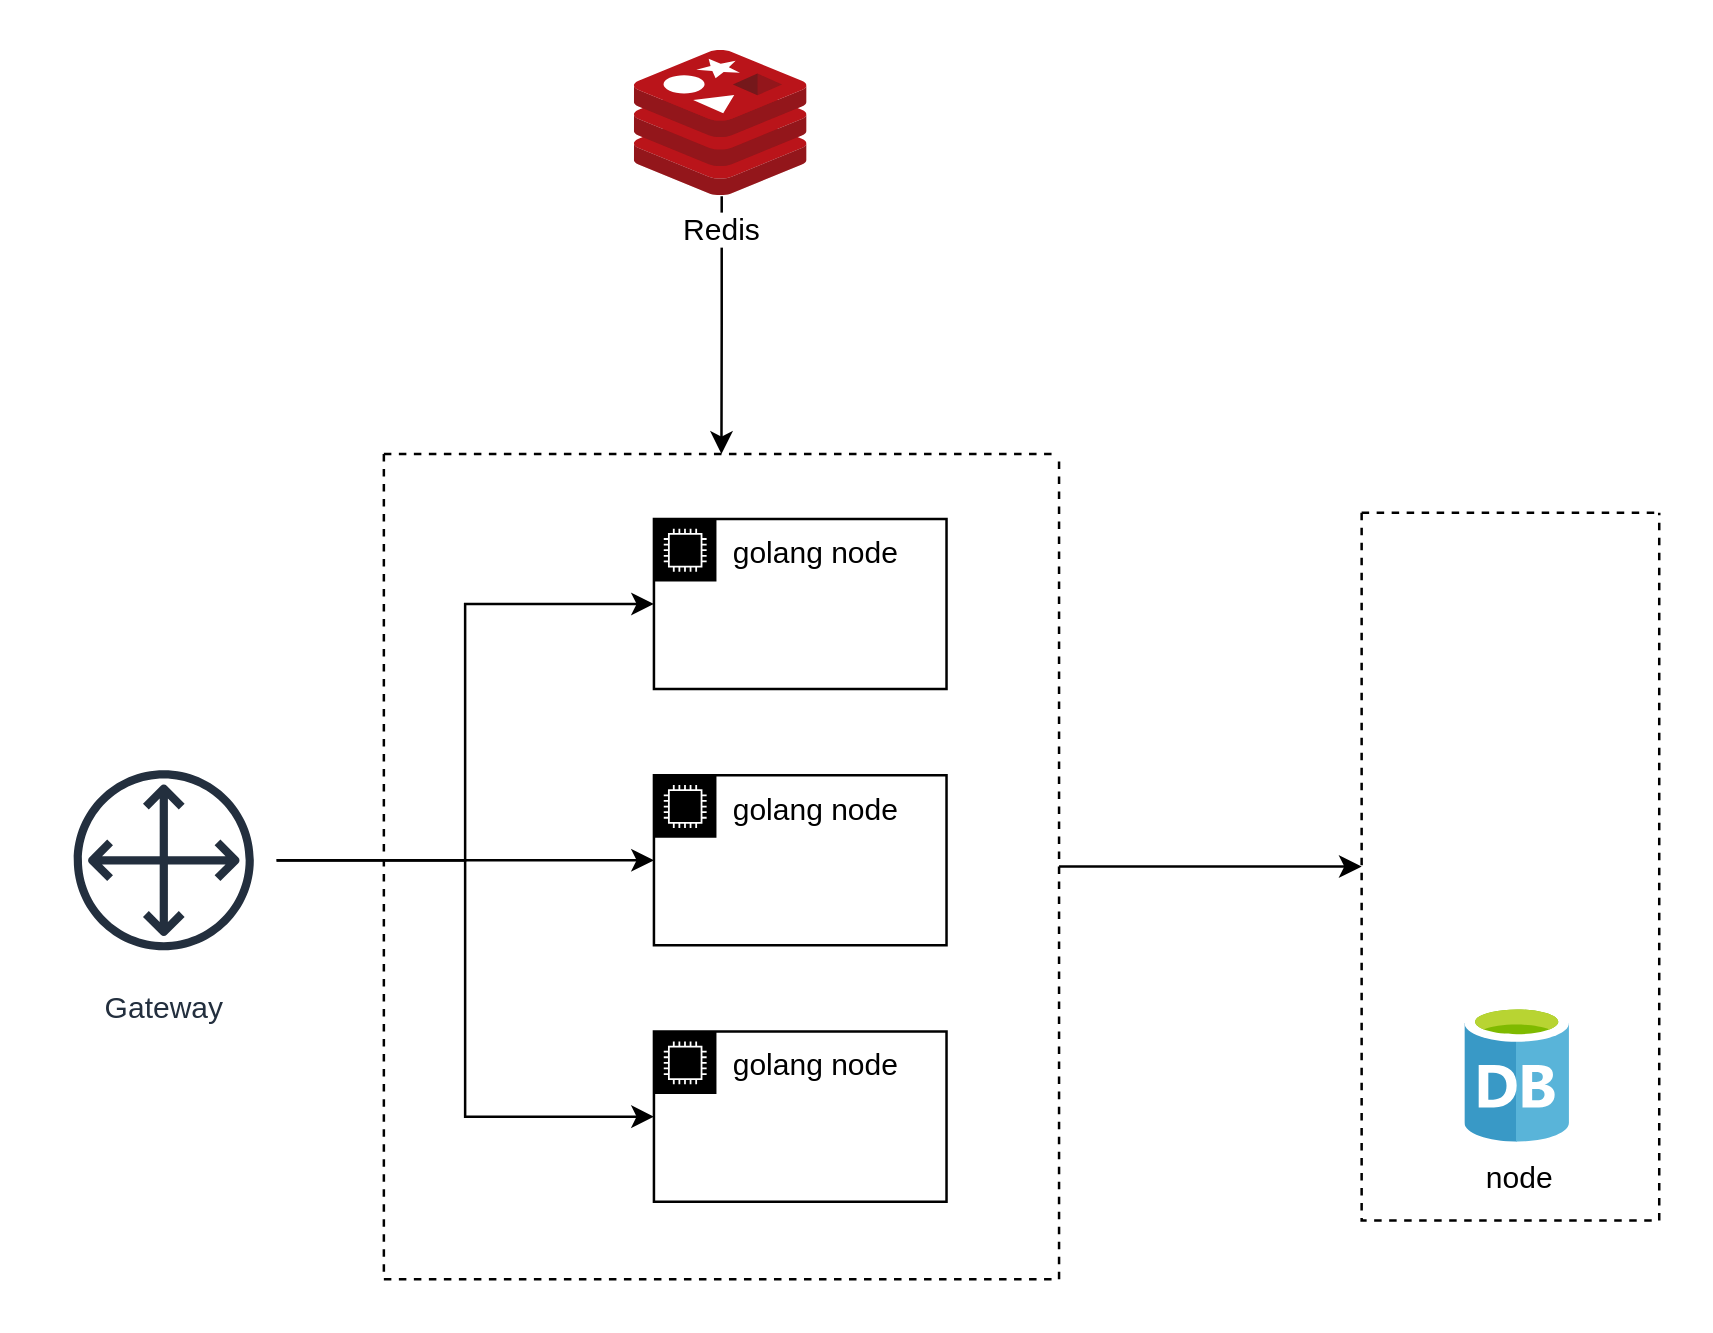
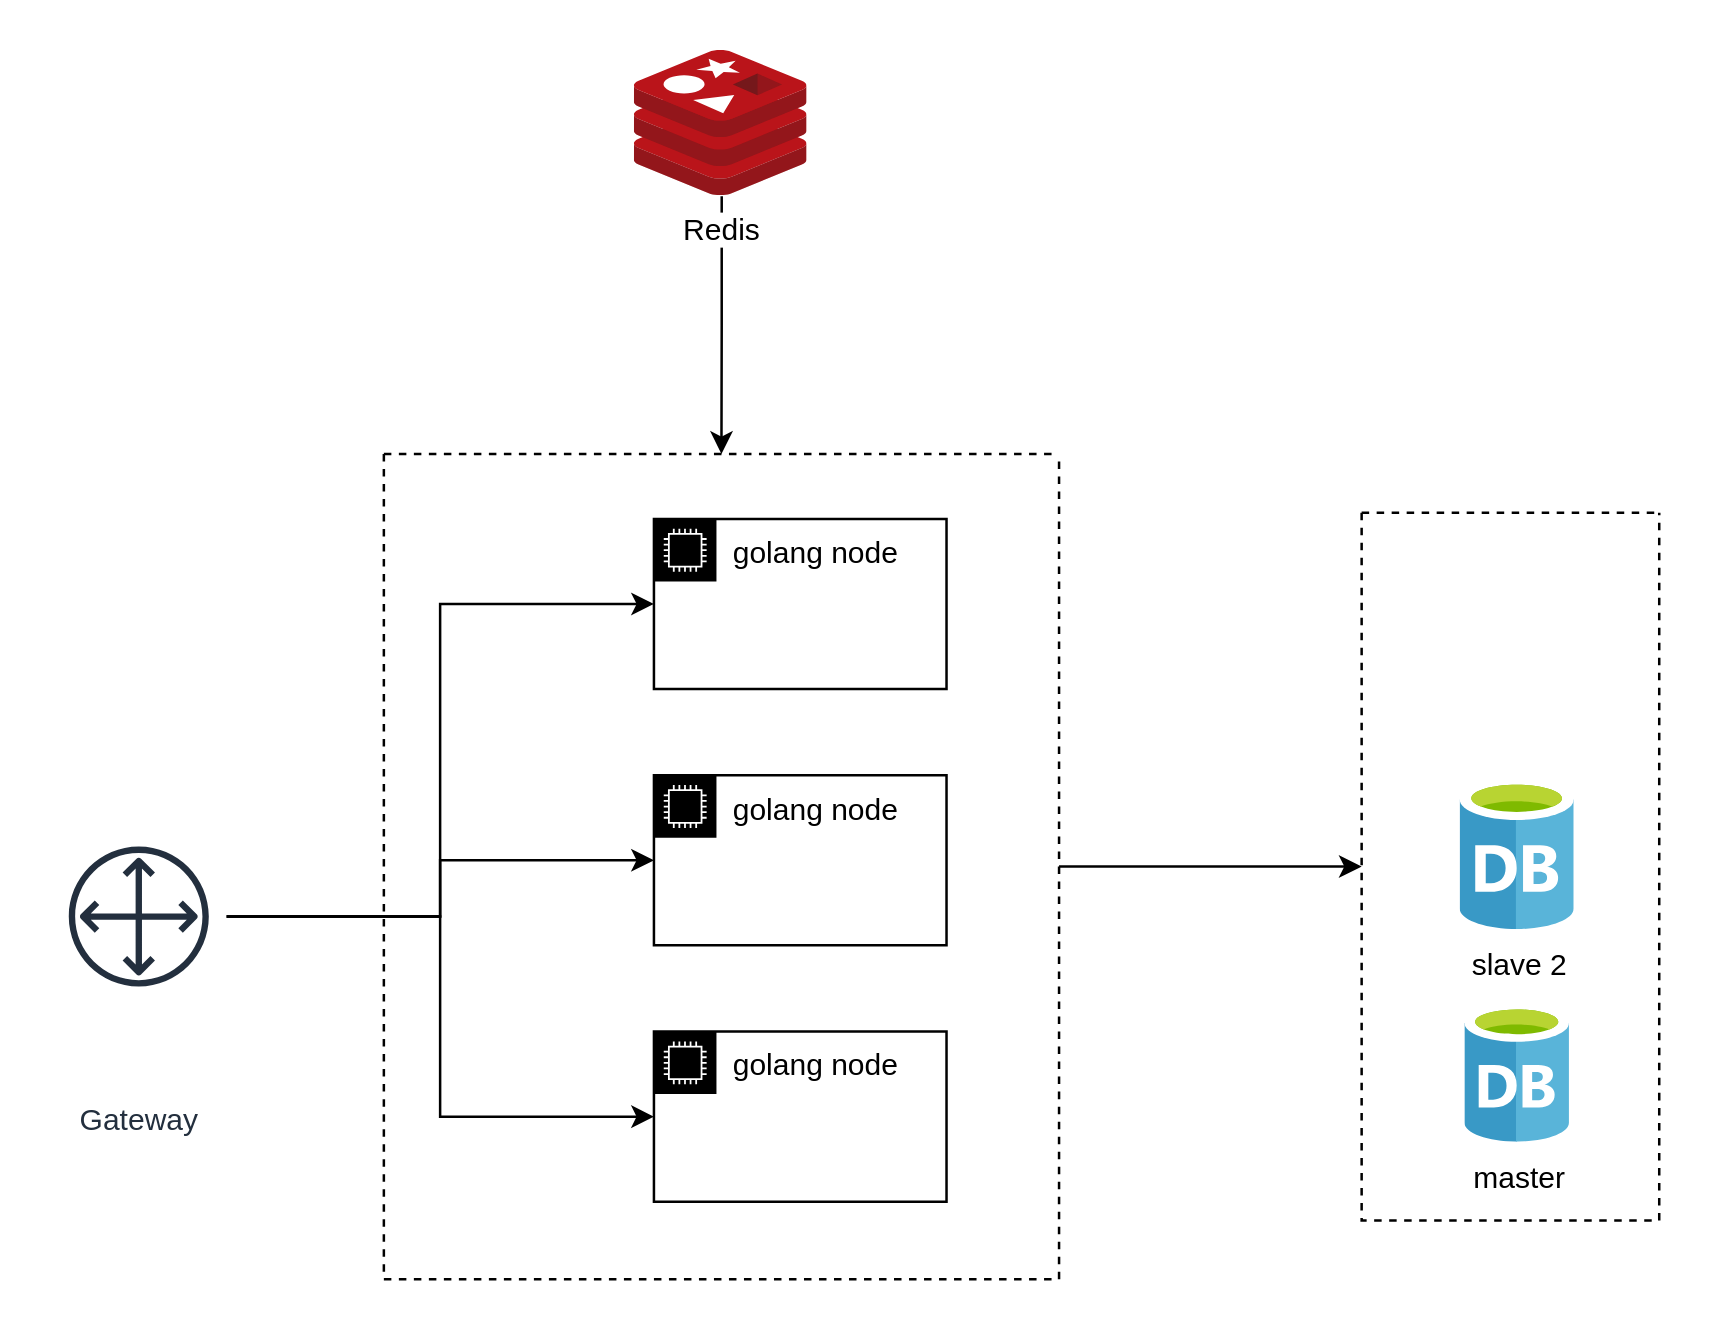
none -> (1518, 855)
(164, 860) -> (139, 916)
(1520, 1179) -> (1520, 1179)
